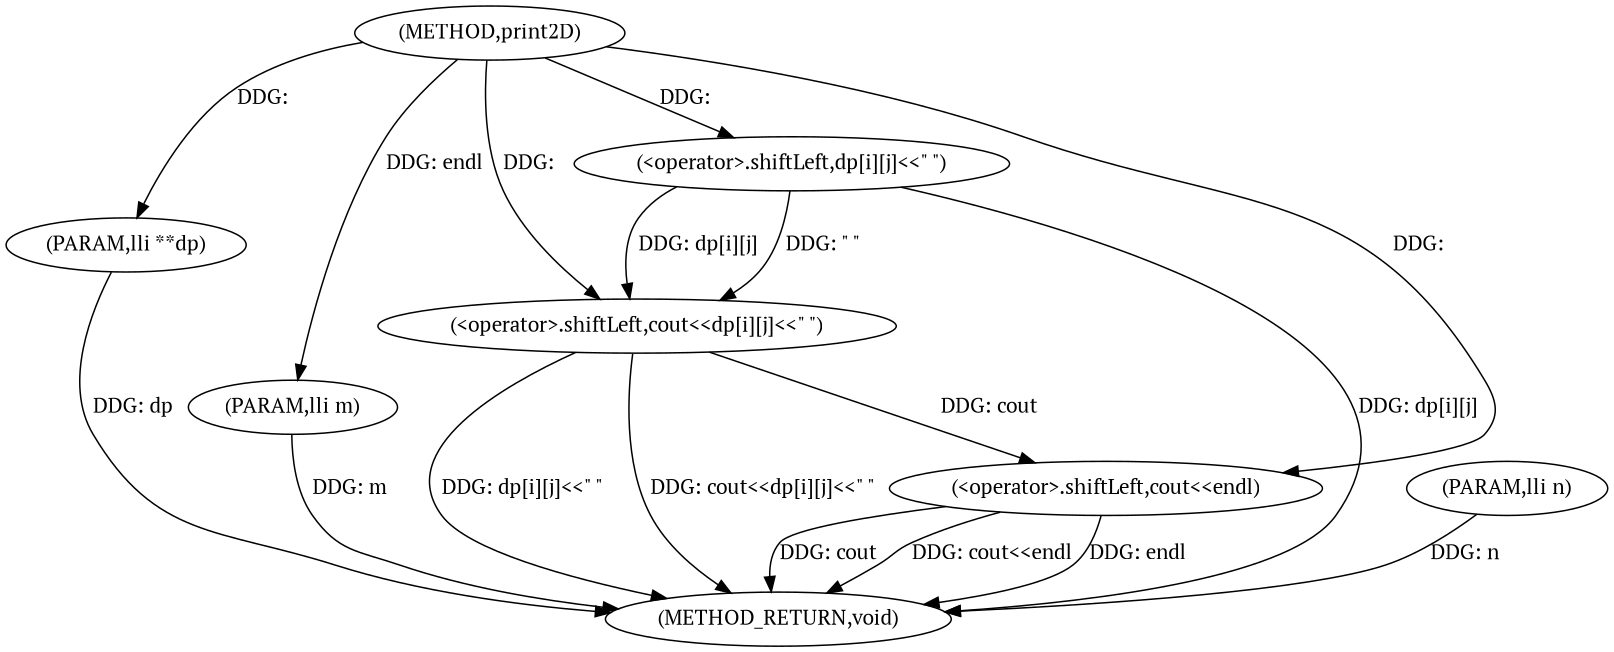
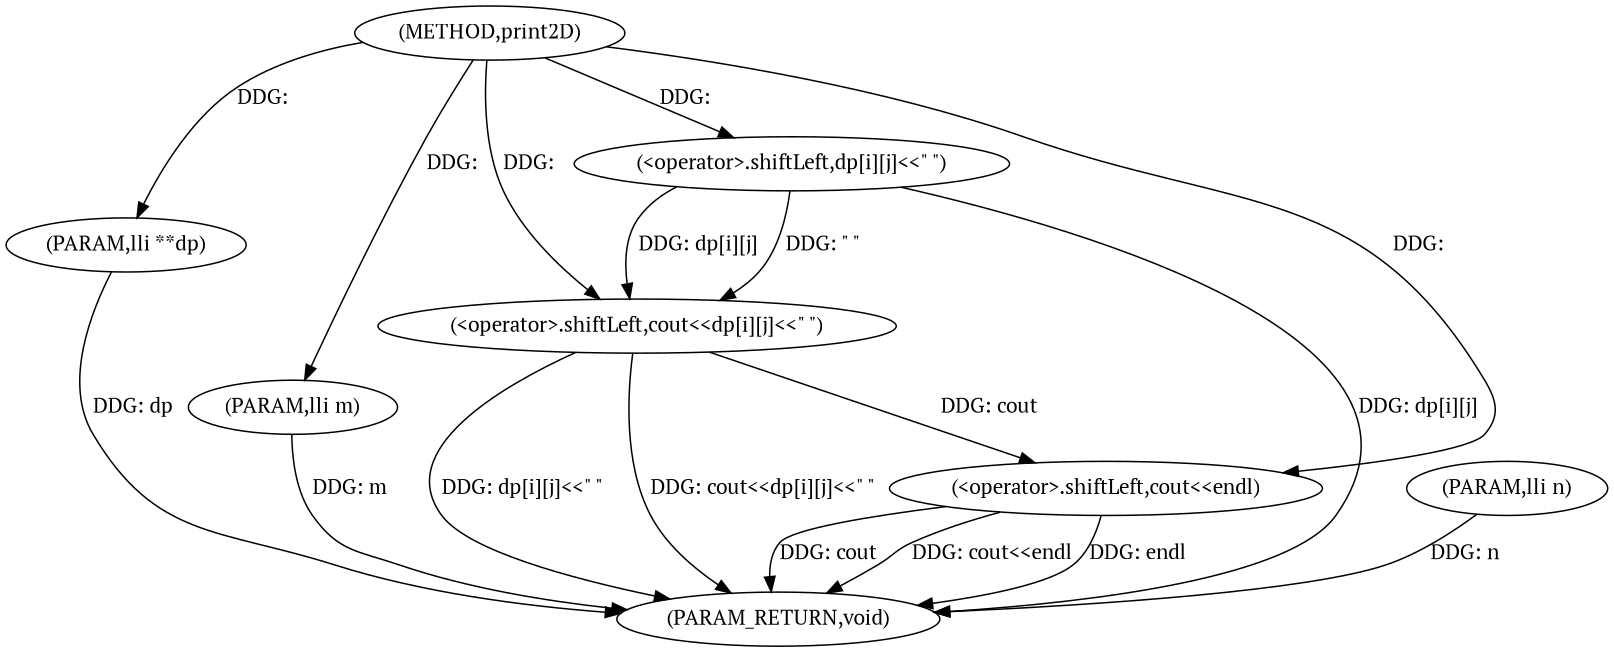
(435, 164) -> (455, 164)
(778, 619) -> (778, 619)
